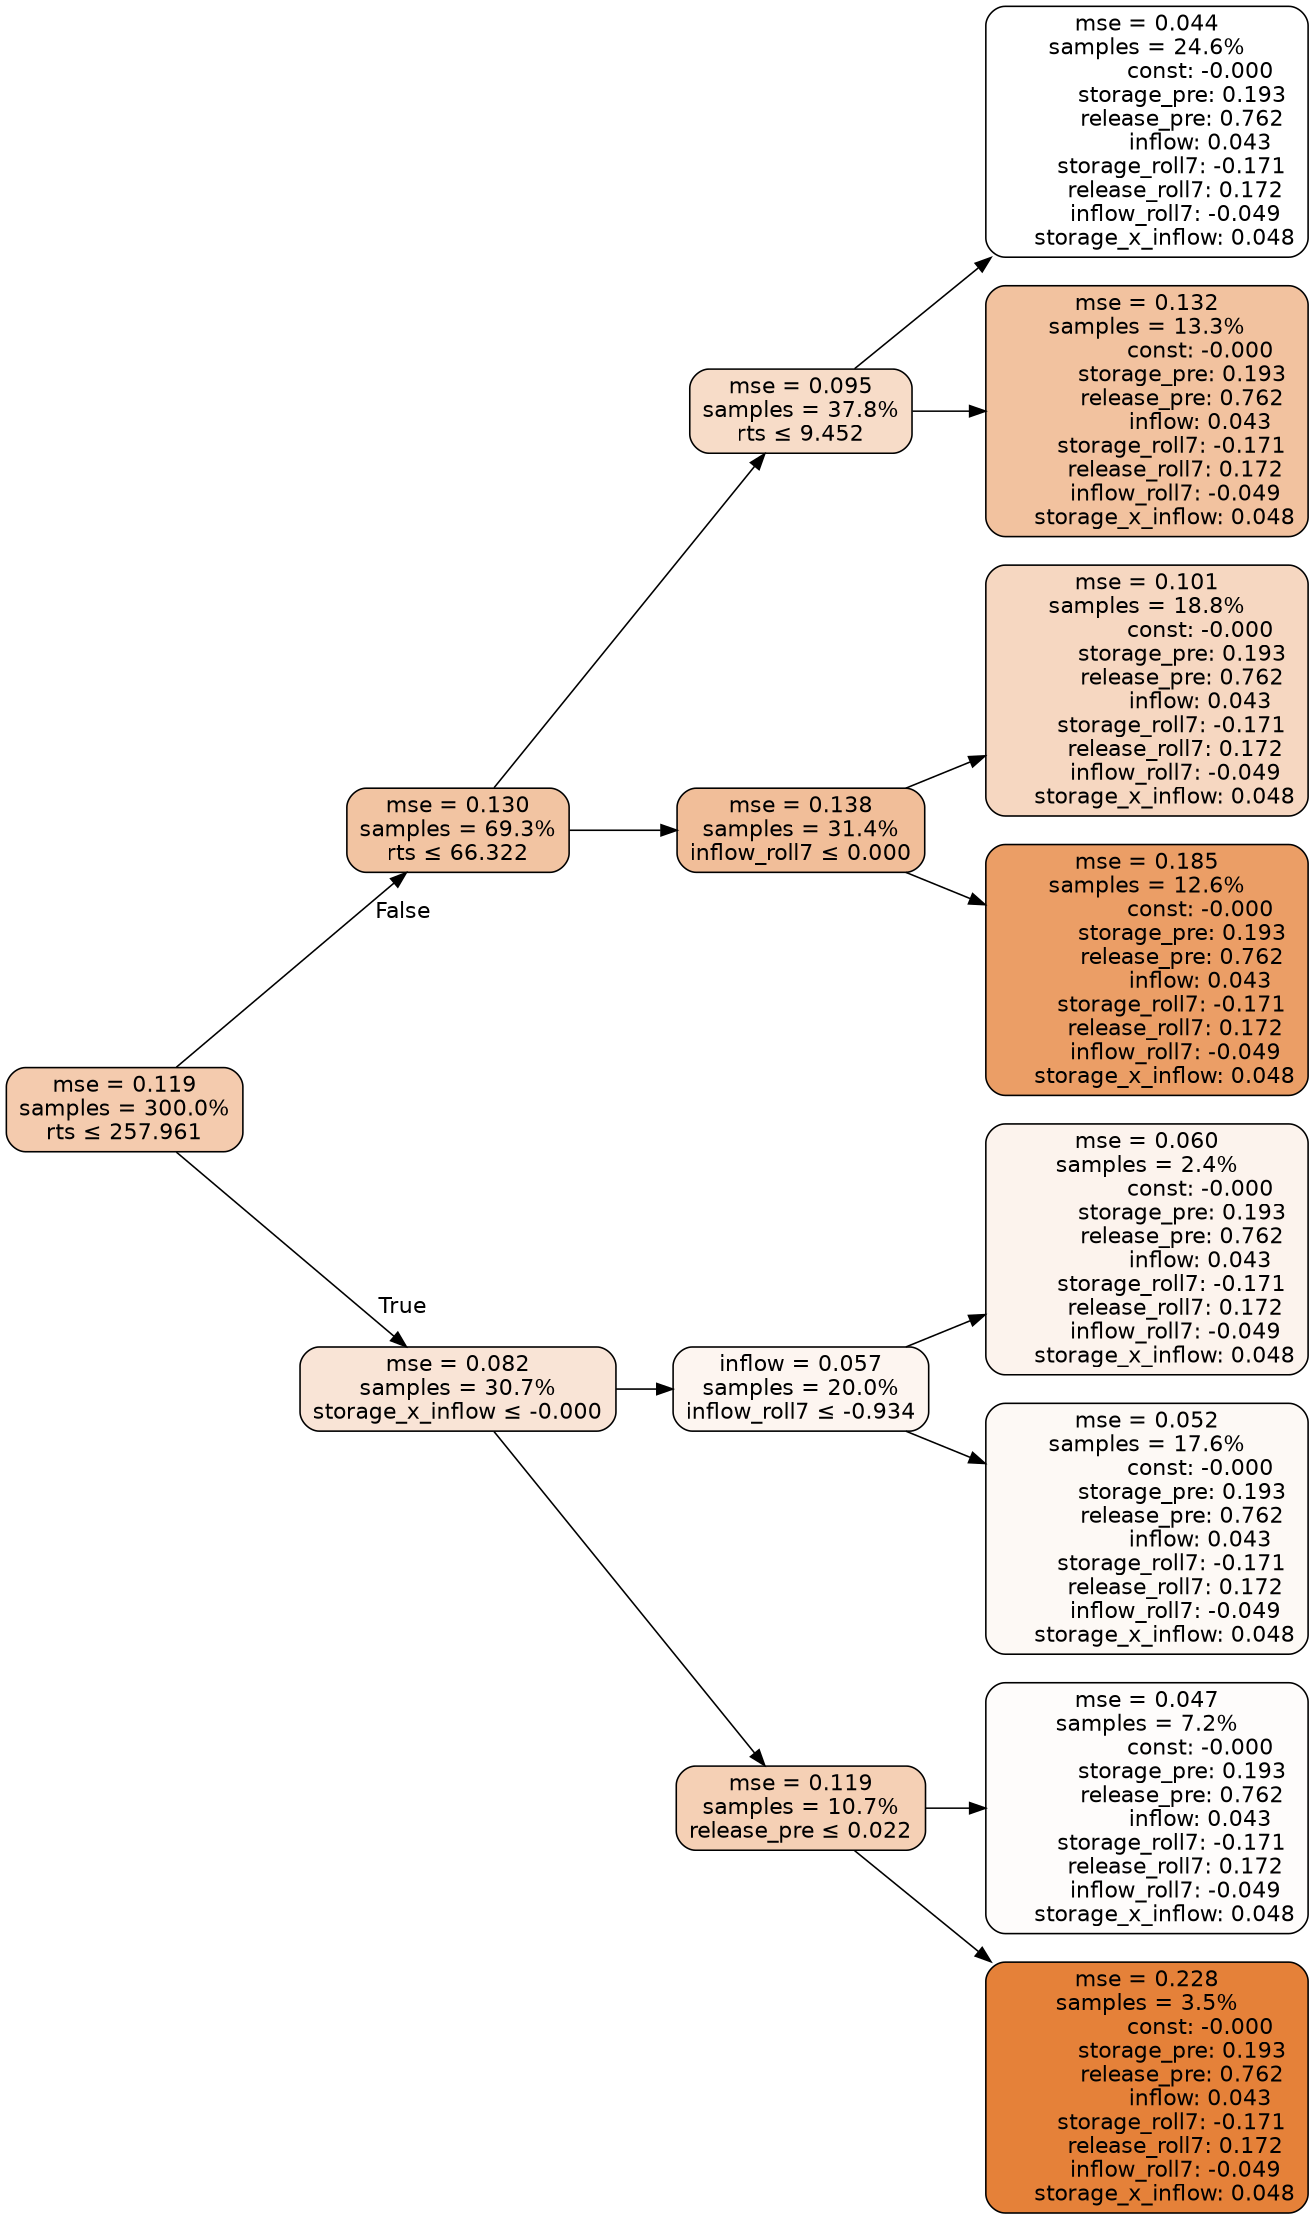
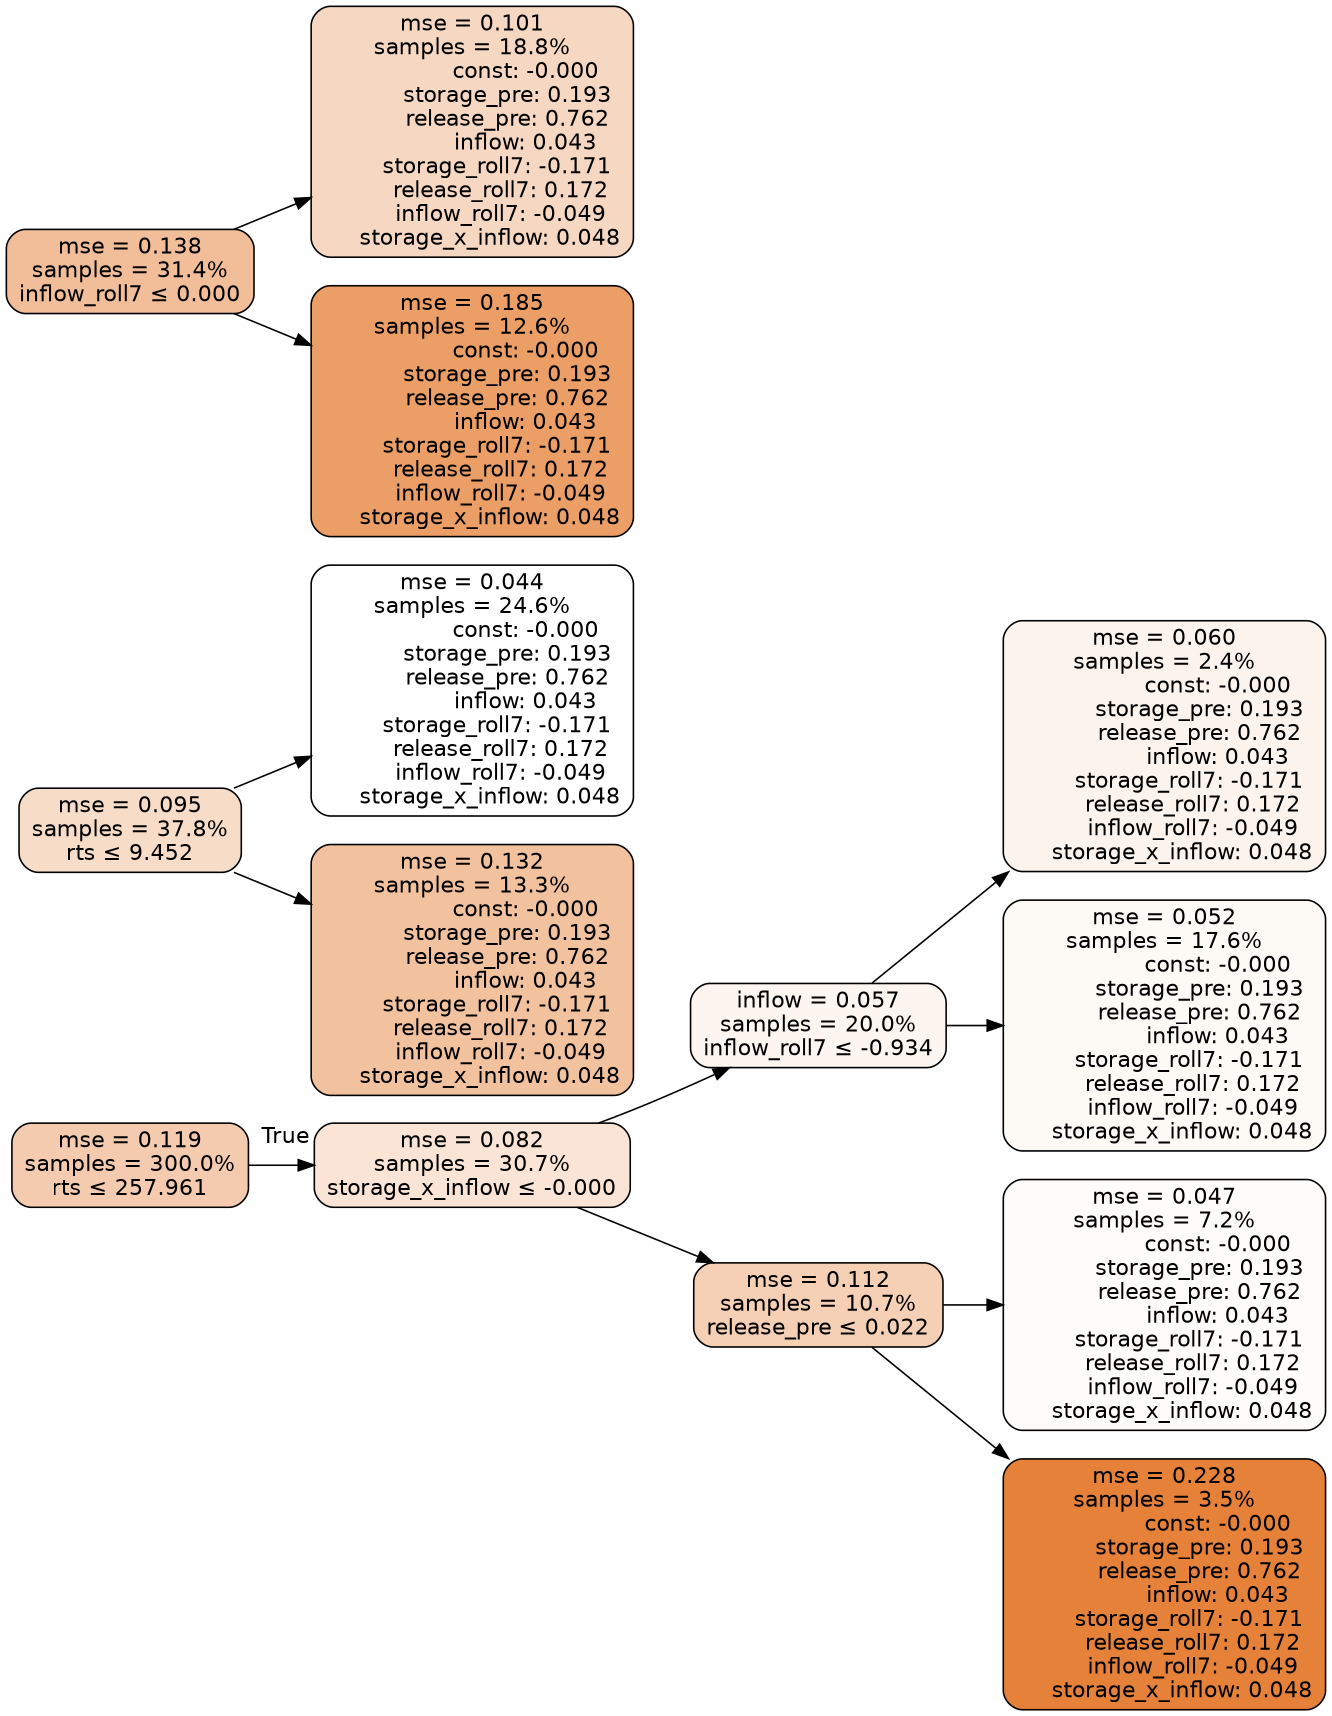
(458, 830) -> none
(801, 1808) -> (818, 1305)
